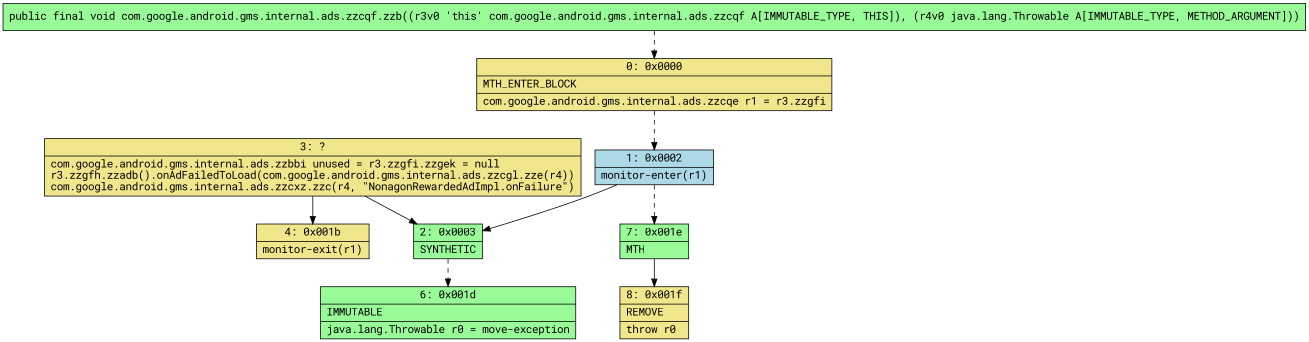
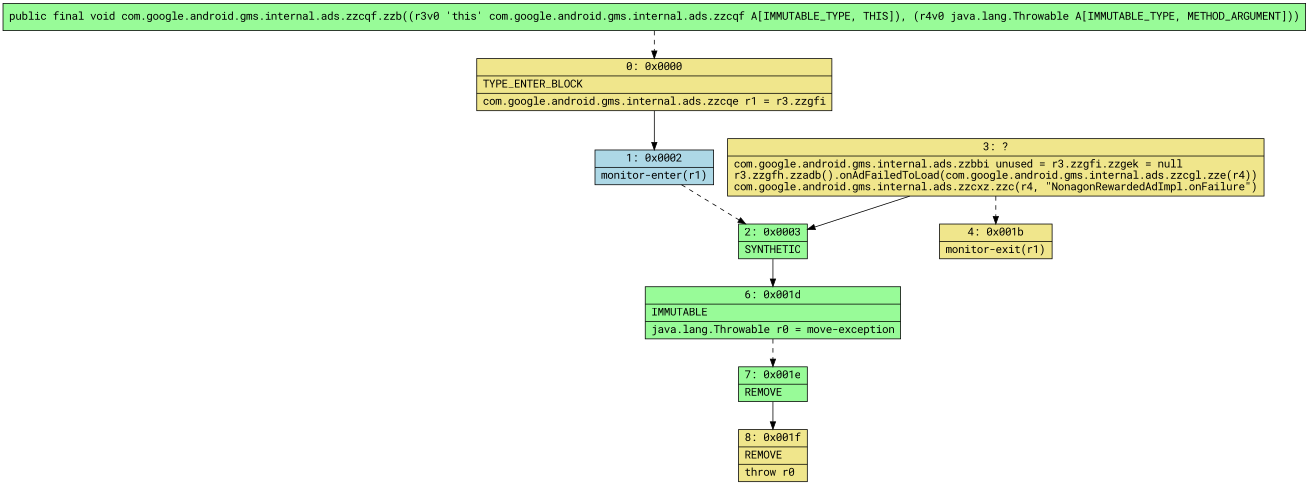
(530, 84) -> (533, 84)
(654, 127) -> (654, 127)
(654, 201) -> (773, 349)
(313, 206) -> (996, 206)
(554, 208) -> (710, 202)
(635, 250) -> (763, 393)
(448, 269) -> (773, 269)
